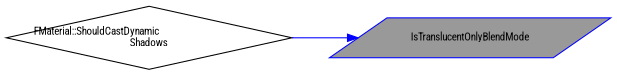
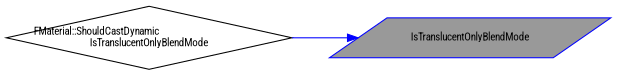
(149, 38) -> (149, 38)
